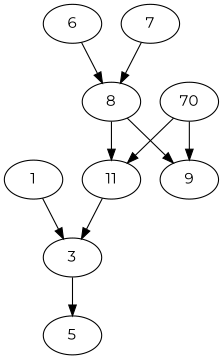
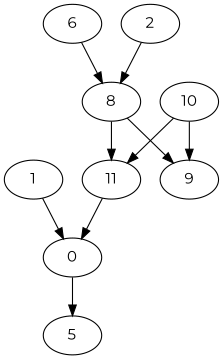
(150, 24) -> (150, 24)
(189, 102) -> (189, 102)
(72, 258) -> (72, 258)
